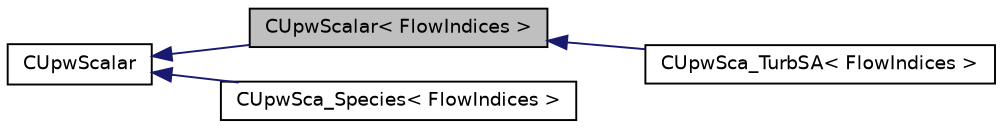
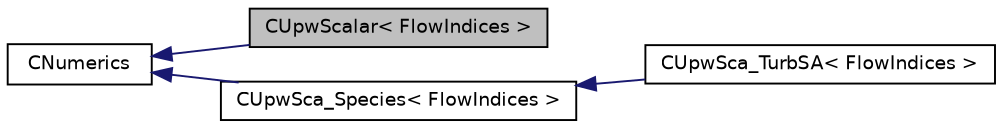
(606, 46) -> (620, 82)
(80, 64) -> (80, 64)
